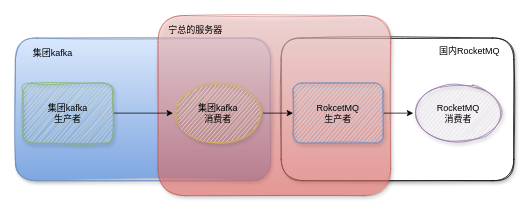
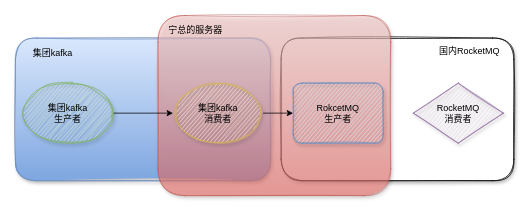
(68, 113) -> (68, 113)
(406, 113) -> none
(458, 113) -> (458, 113)
